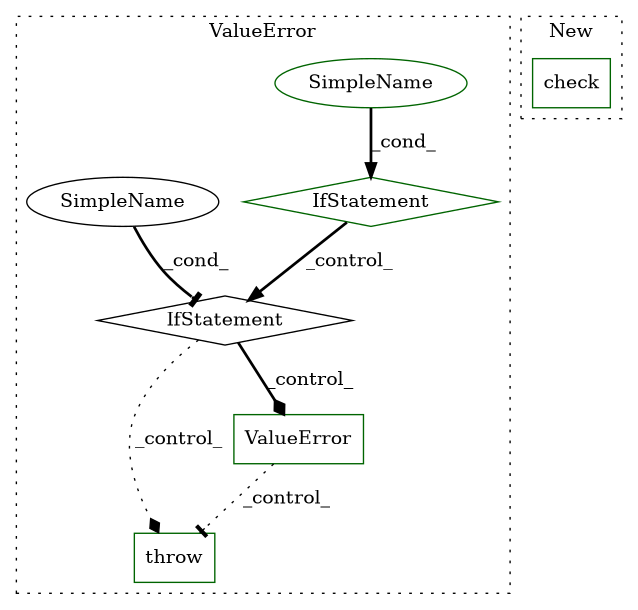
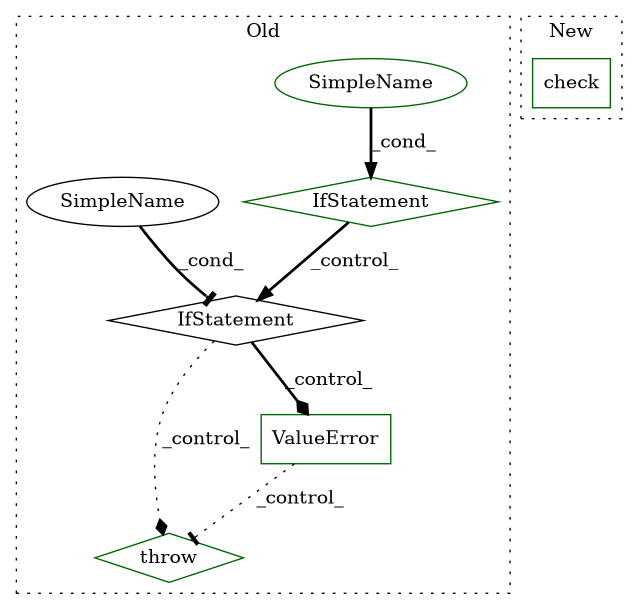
(263, 32) -> (263, 32)
(175, 558) -> (169, 558)
